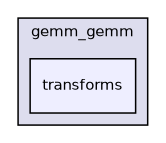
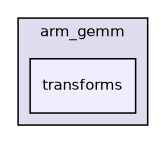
(83, 32) -> (83, 32)
